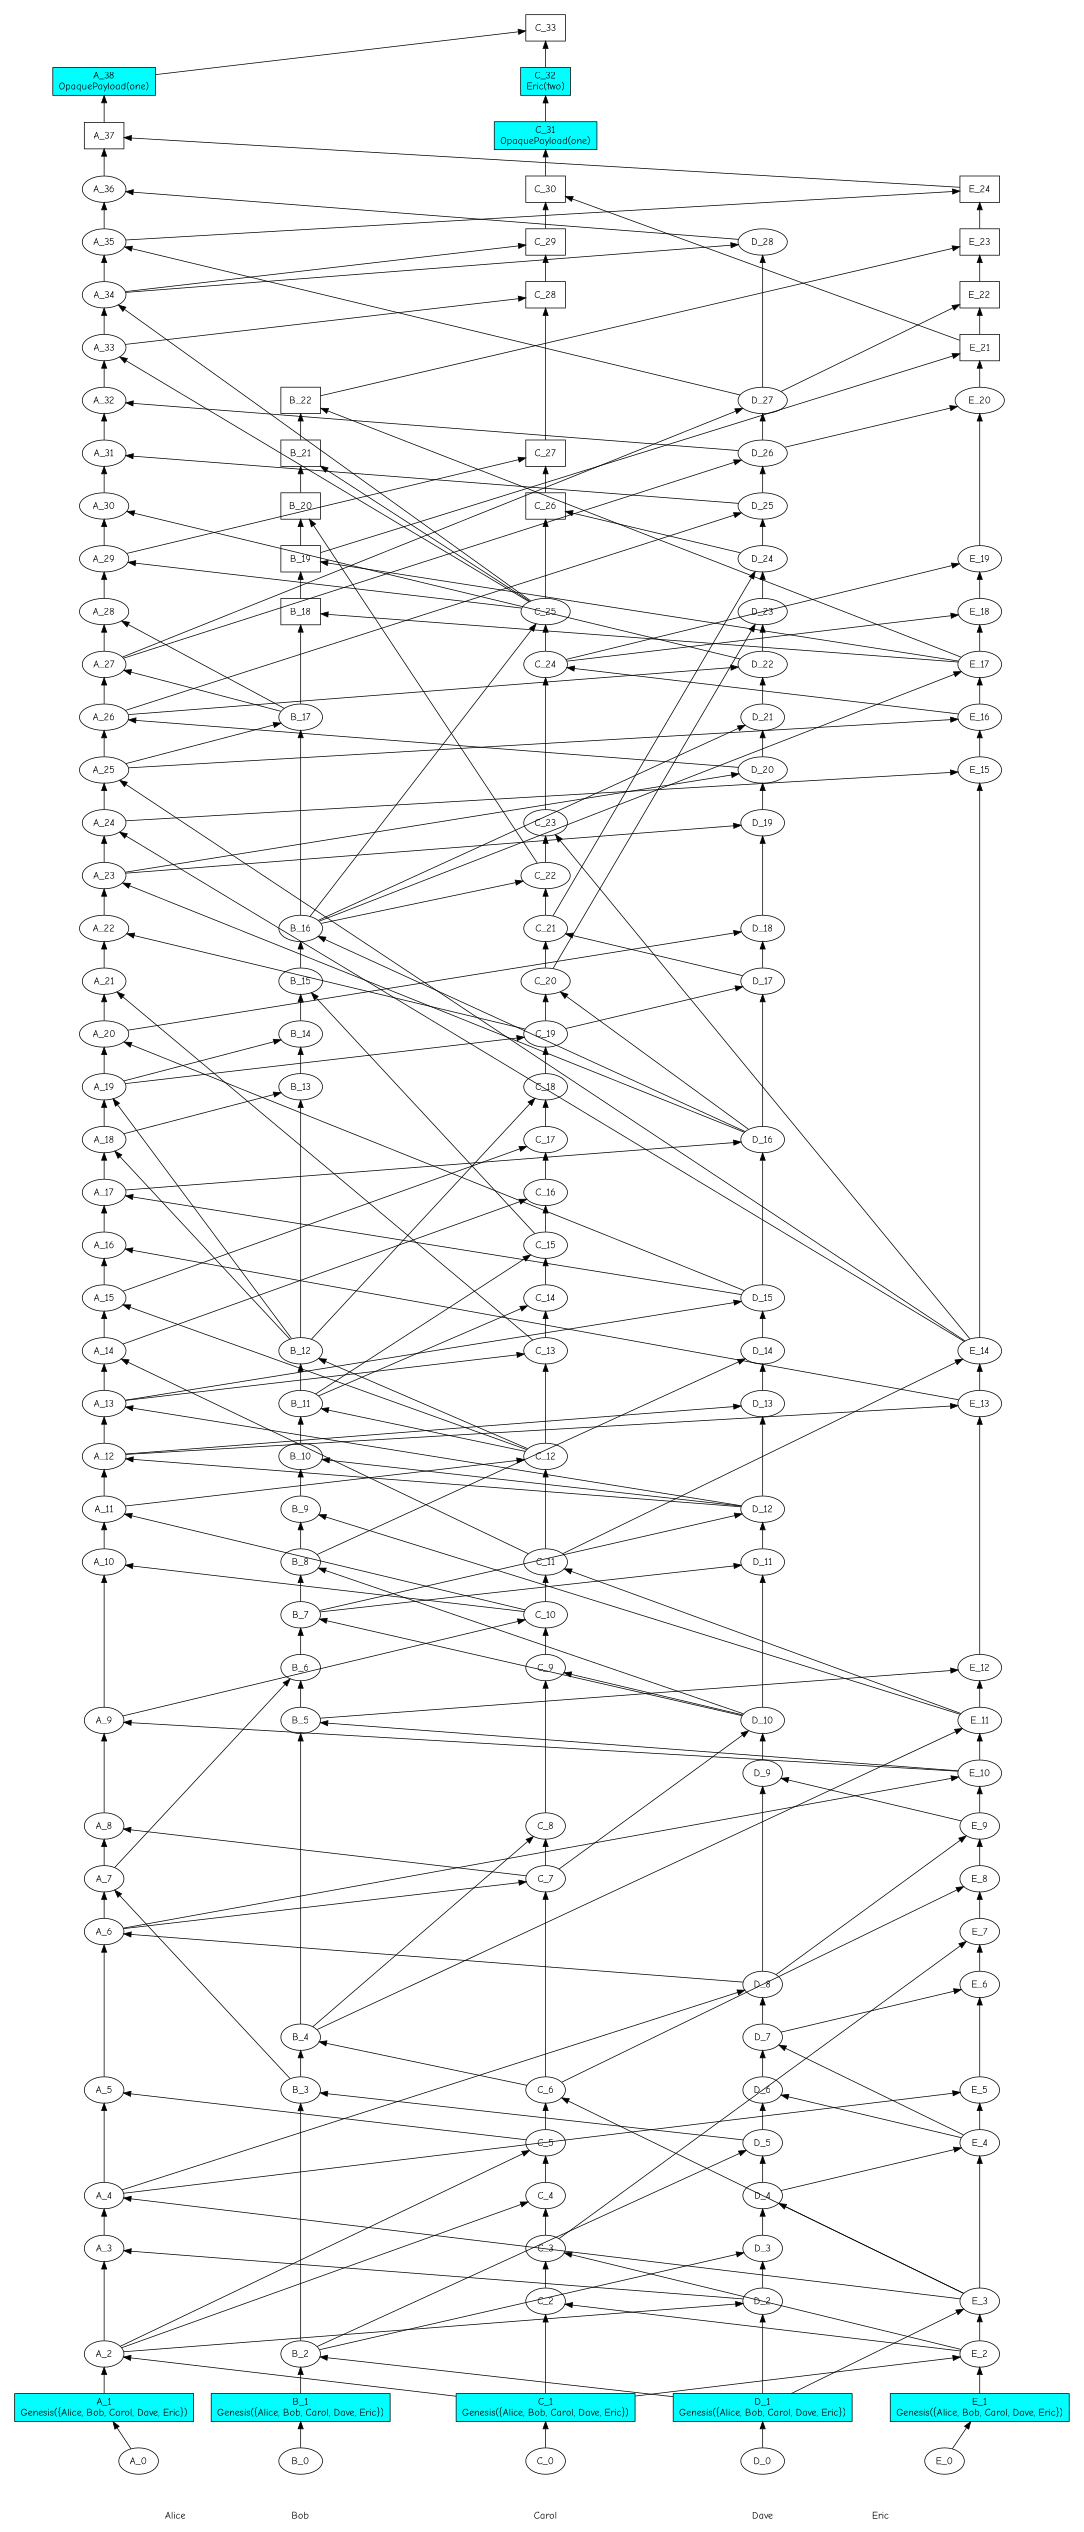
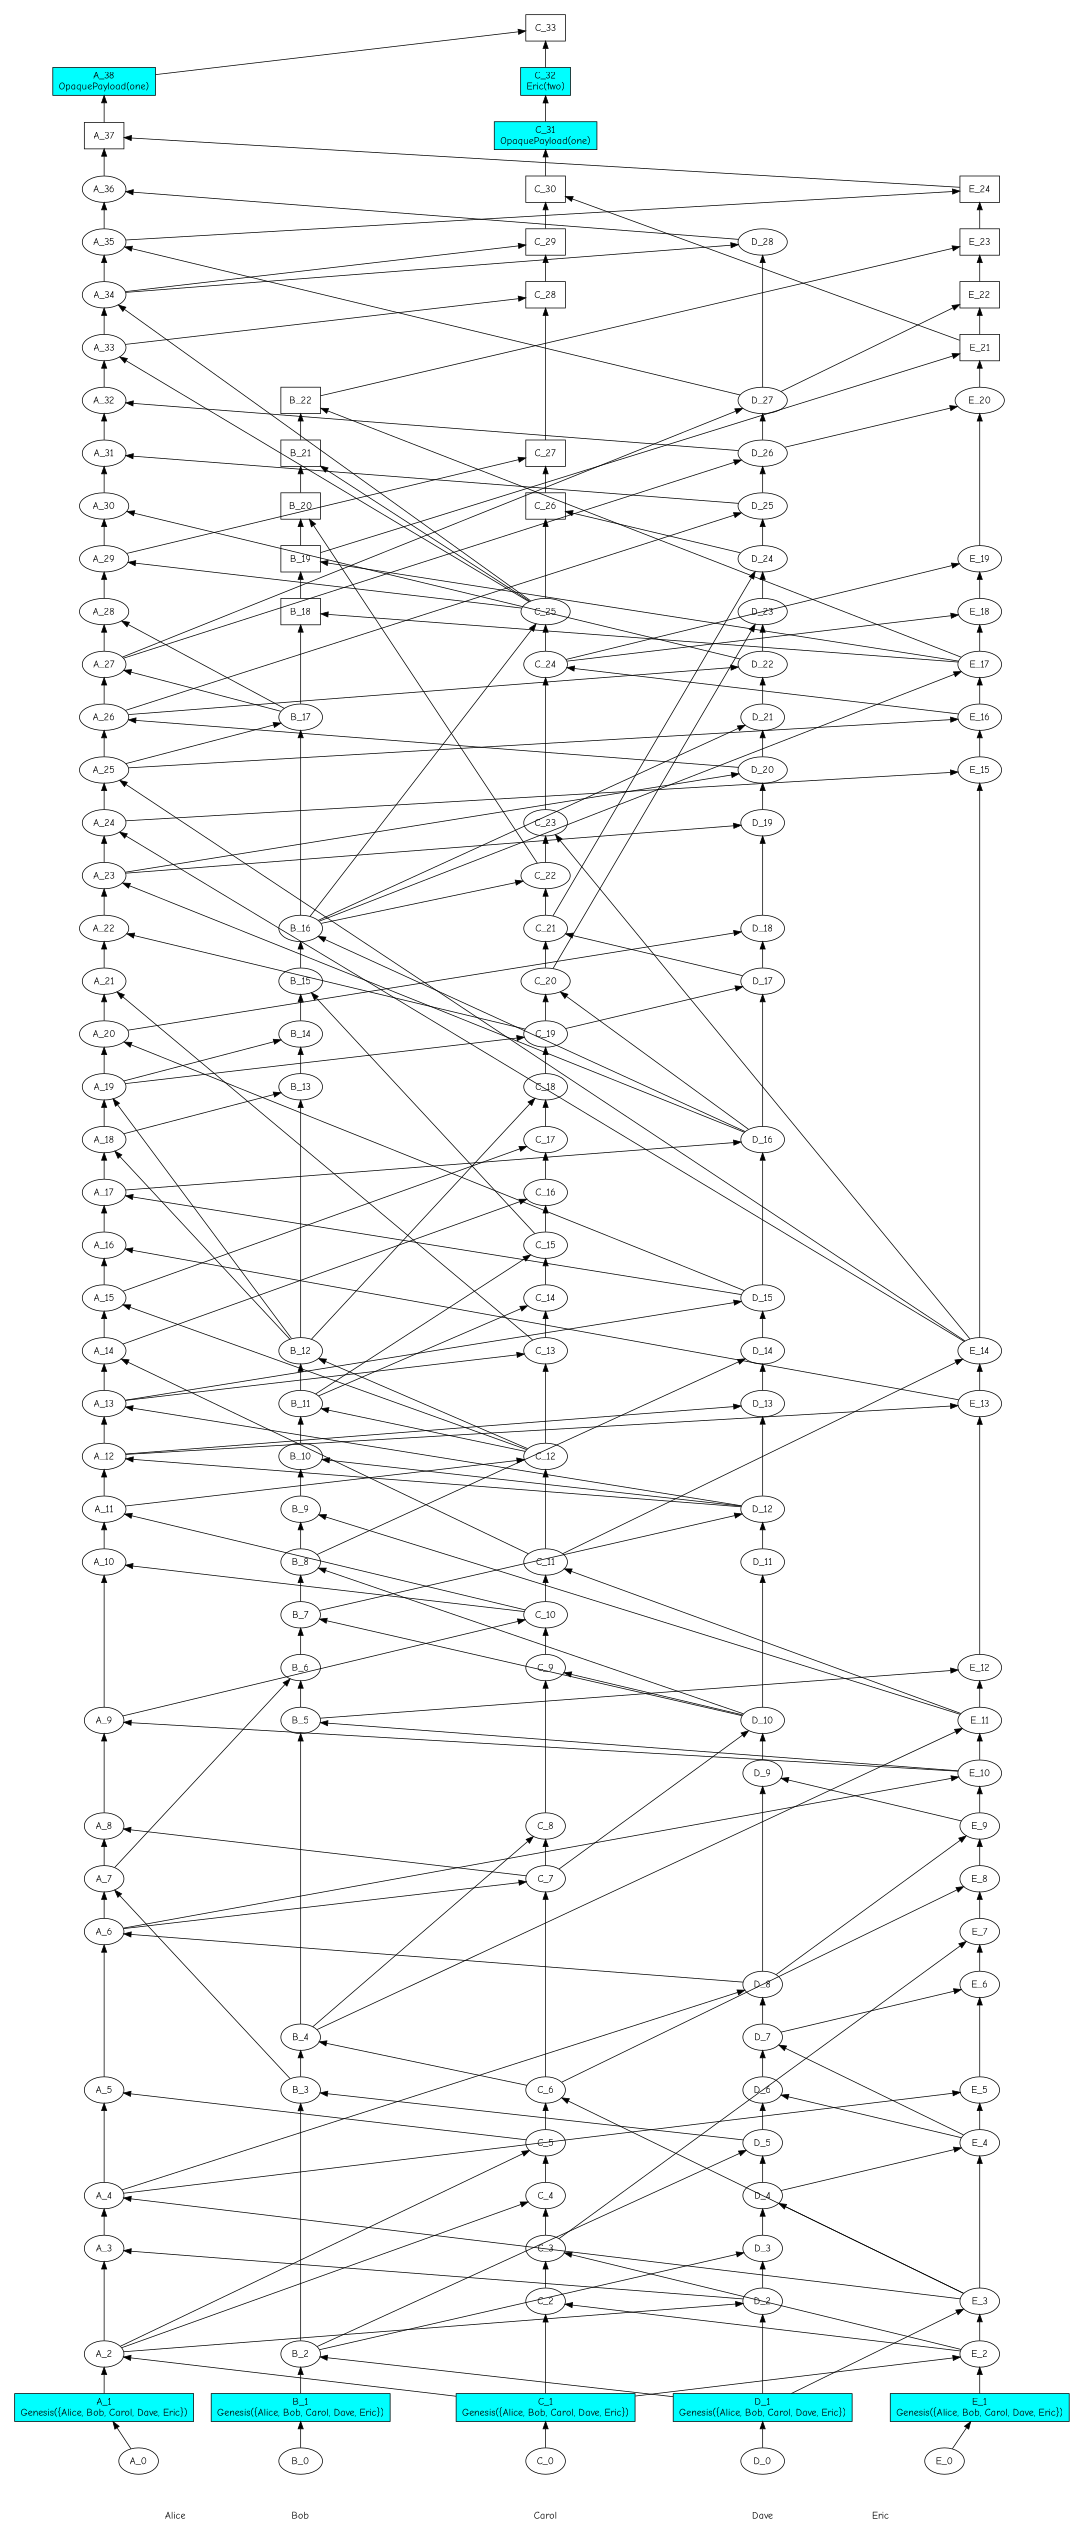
(527, 1589) -> none
